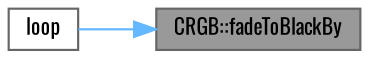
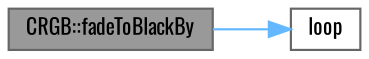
(106, 29) -> (241, 29)
